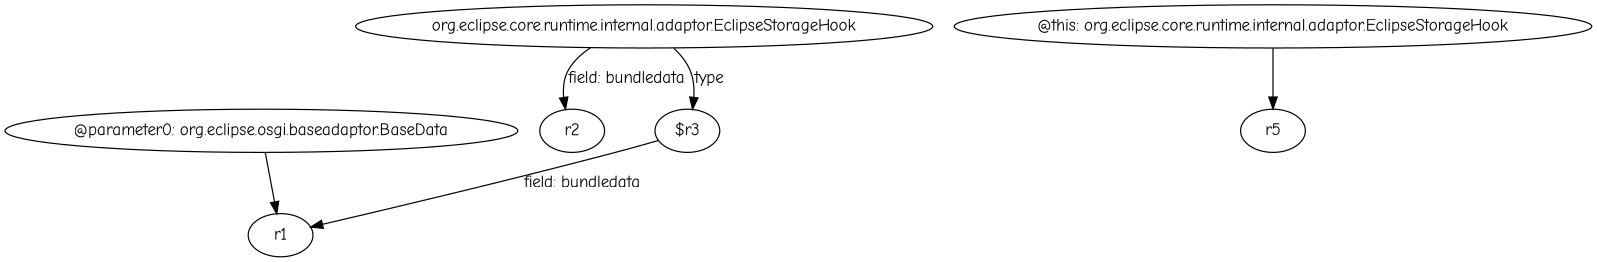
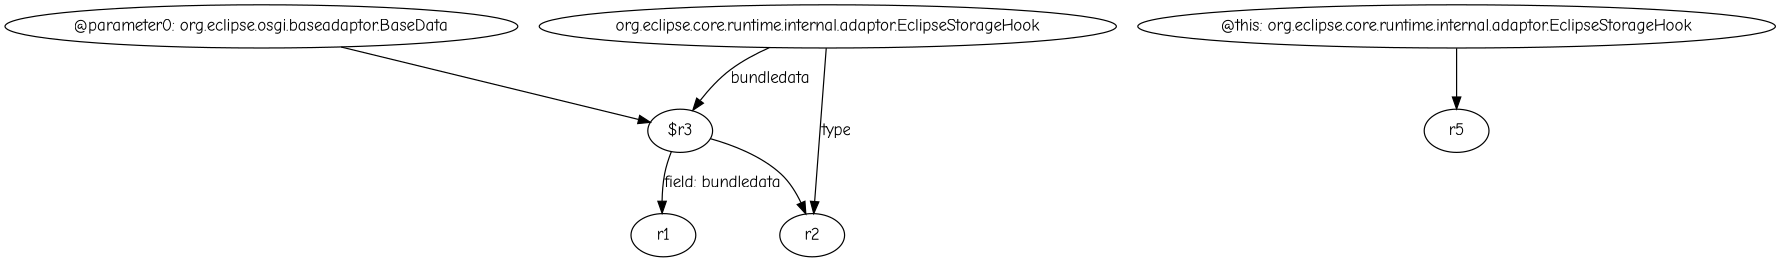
(627, 79) -> (837, 131)
(710, 79) -> (771, 79)
none -> (763, 161)
(270, 177) -> (490, 83)
